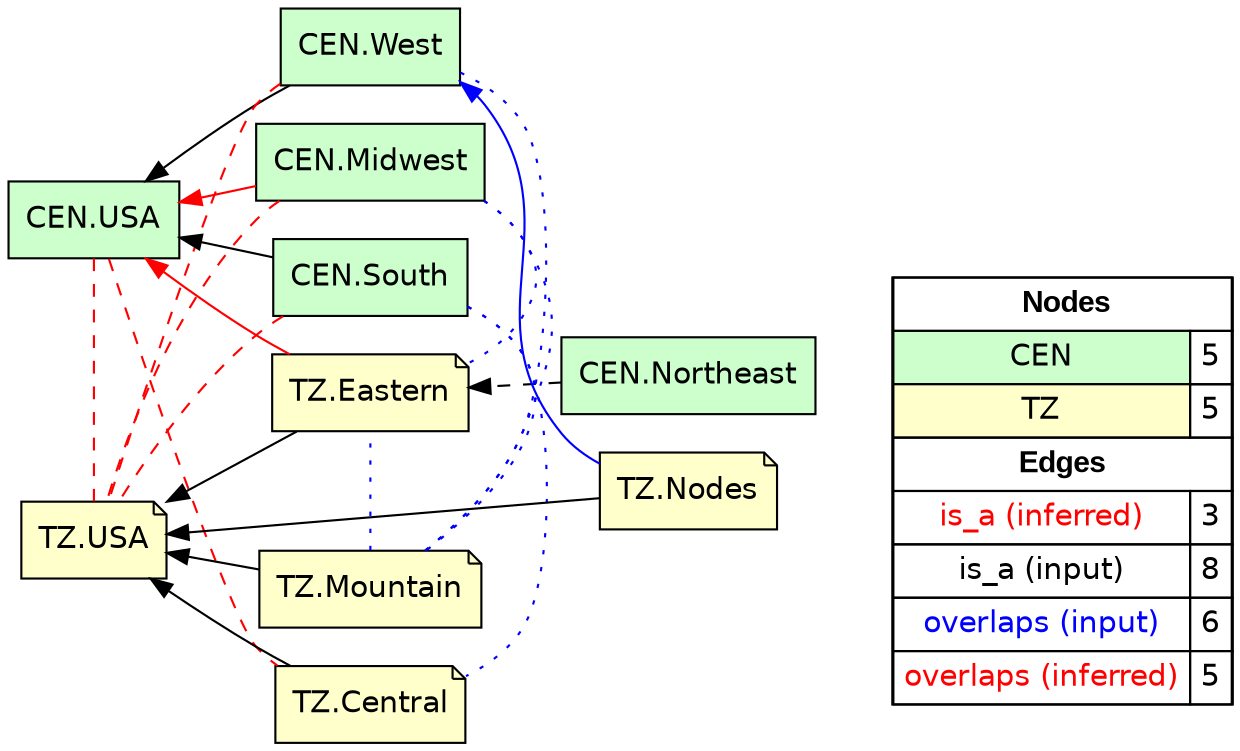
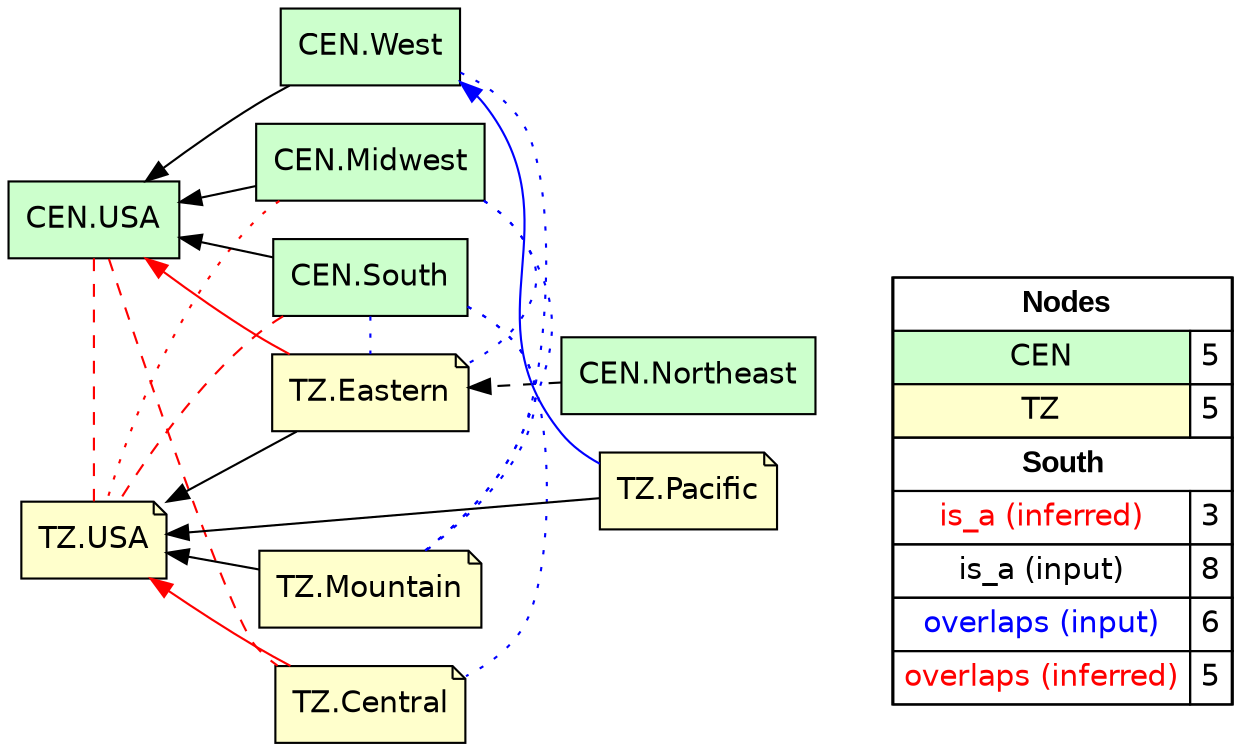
(230, 192) -> (229, 192)
(189, 264) -> none
(186, 315) -> (173, 338)
(1063, 463) -> (1063, 463)
(370, 491) -> (370, 335)
(688, 491) -> (688, 491)
(229, 630) -> (229, 630)
